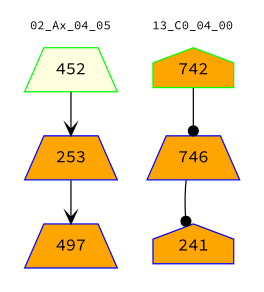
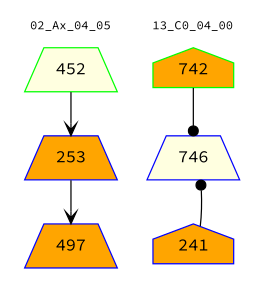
(193, 158) -> (193, 158)
(185, 198) -> (202, 208)
